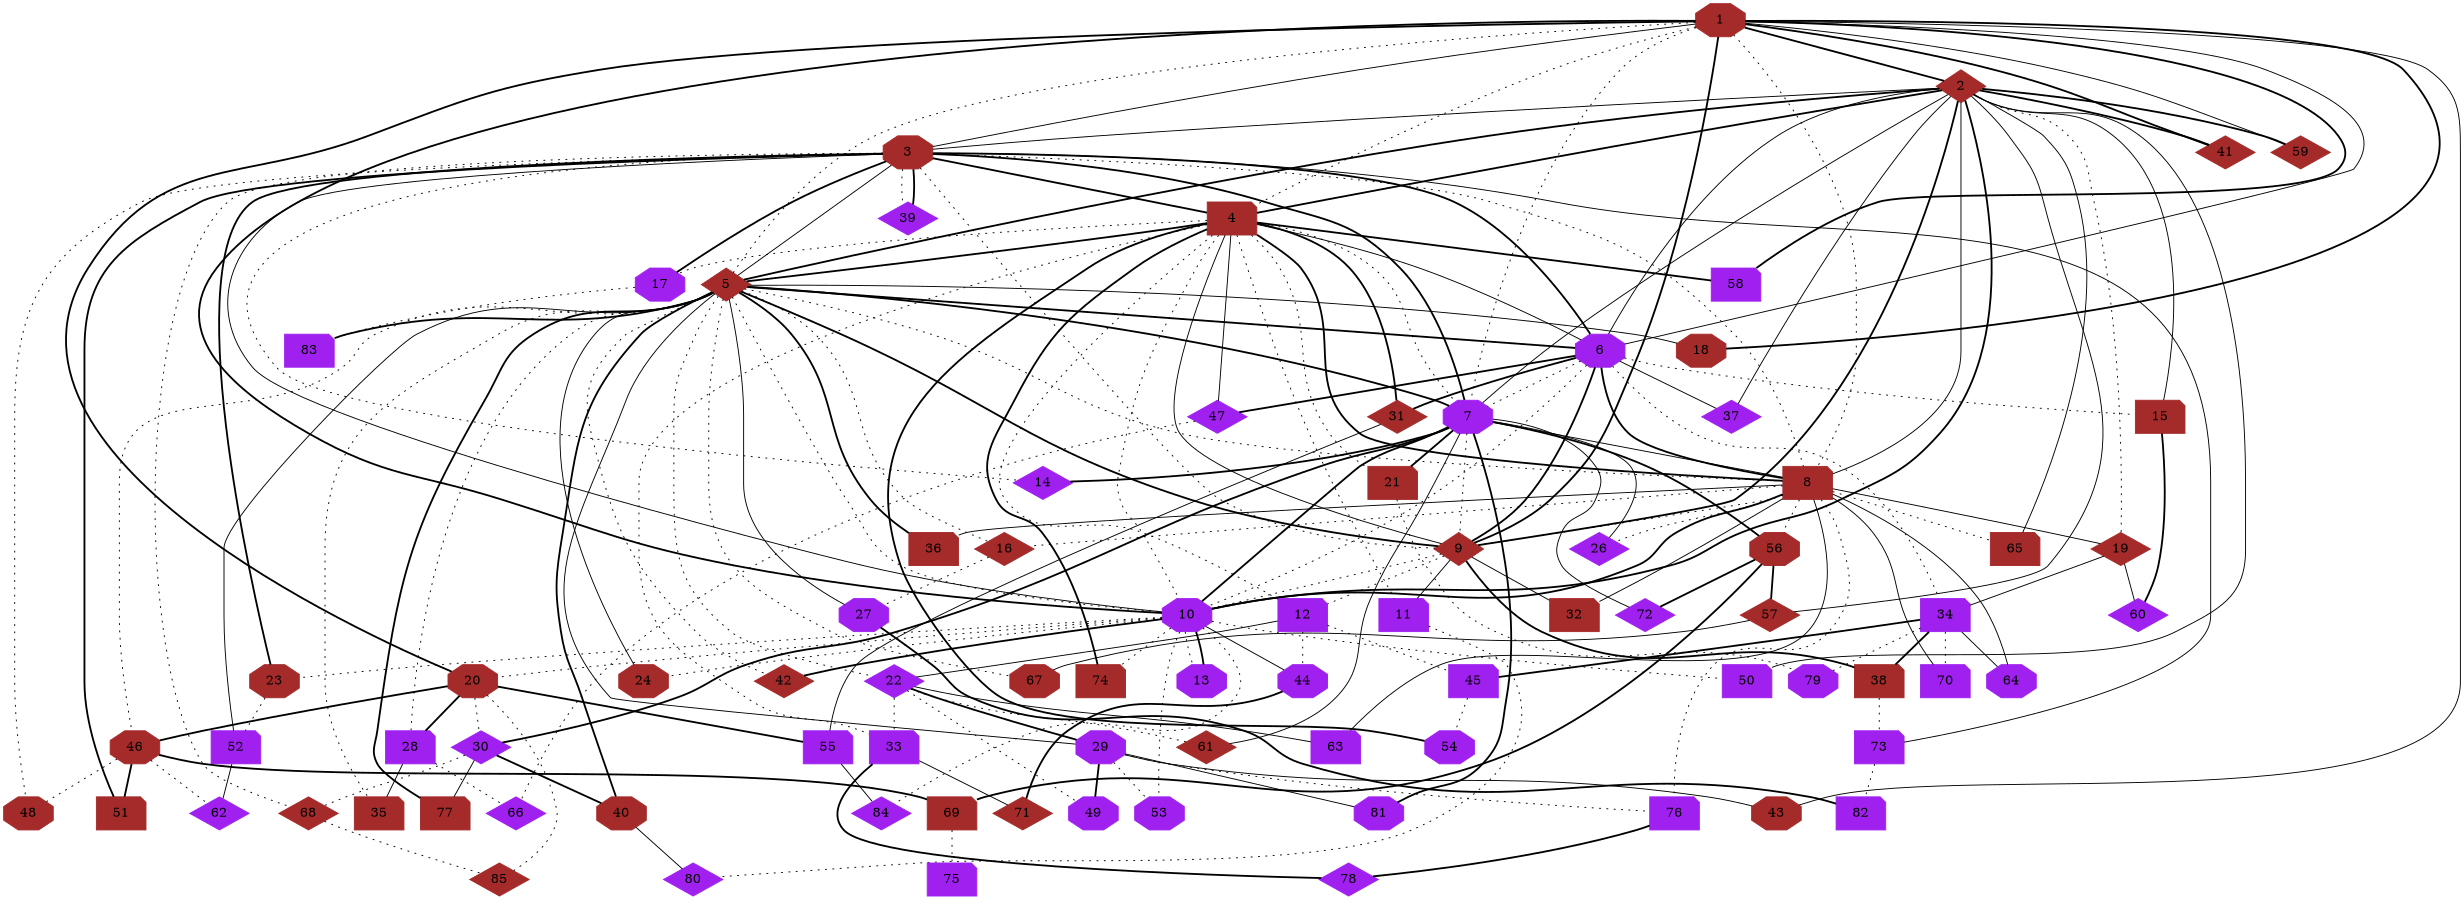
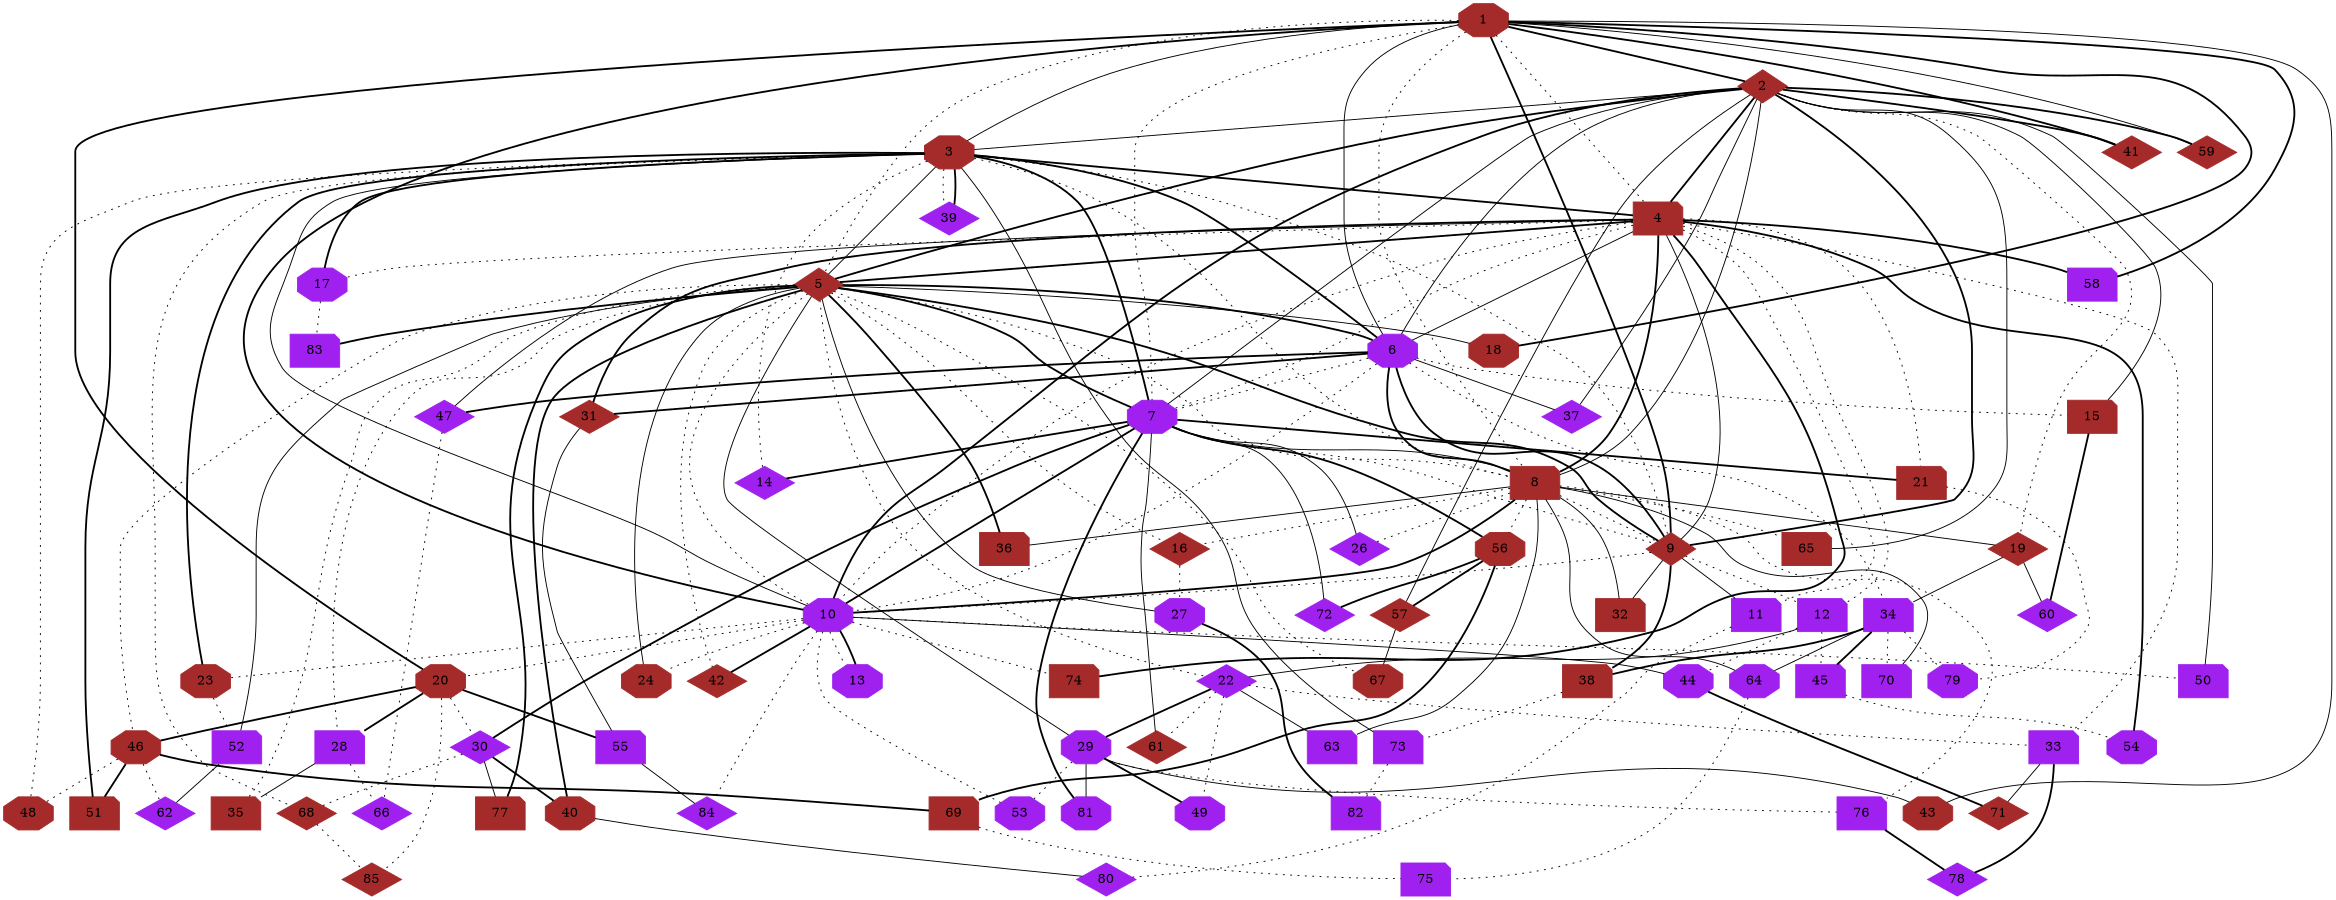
none -> (1632, 840)
